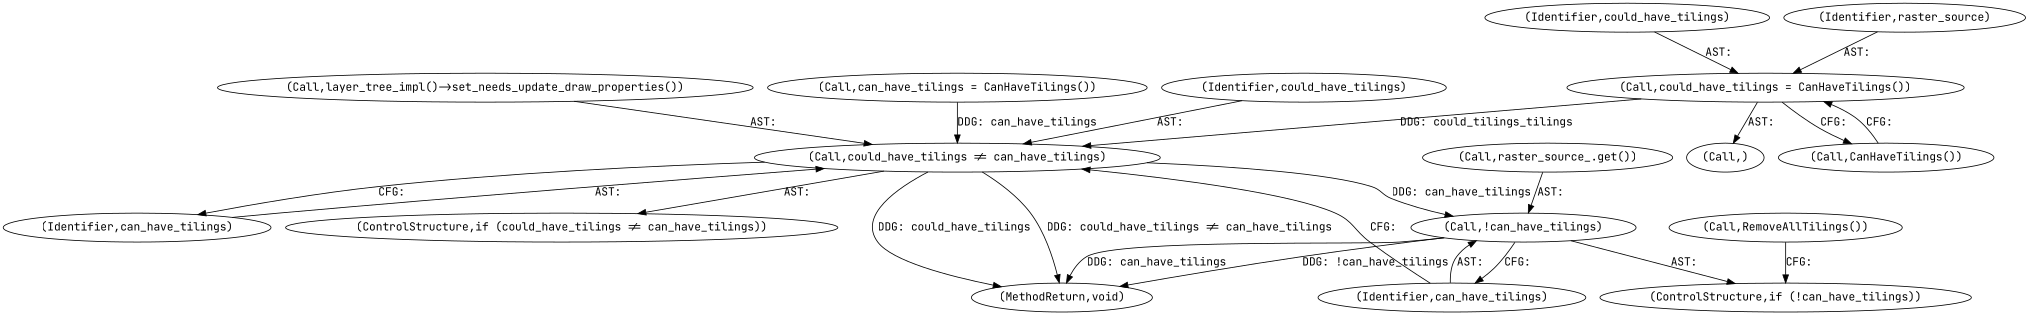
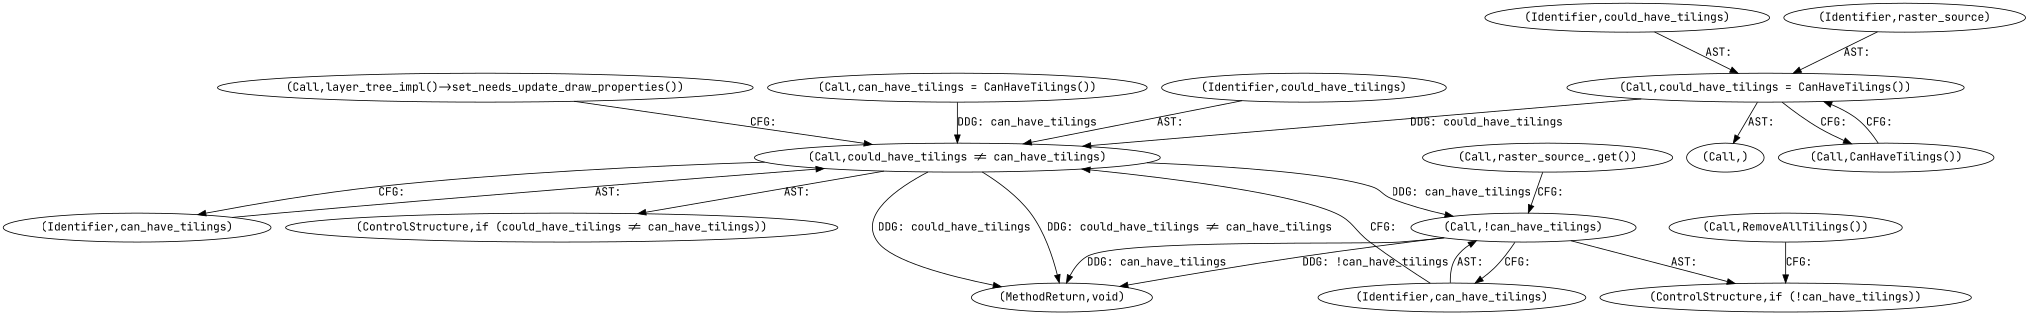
(767, 123) -> (767, 123)
(1487, 123) -> (1487, 123)
(1554, 193) -> (1554, 193)
